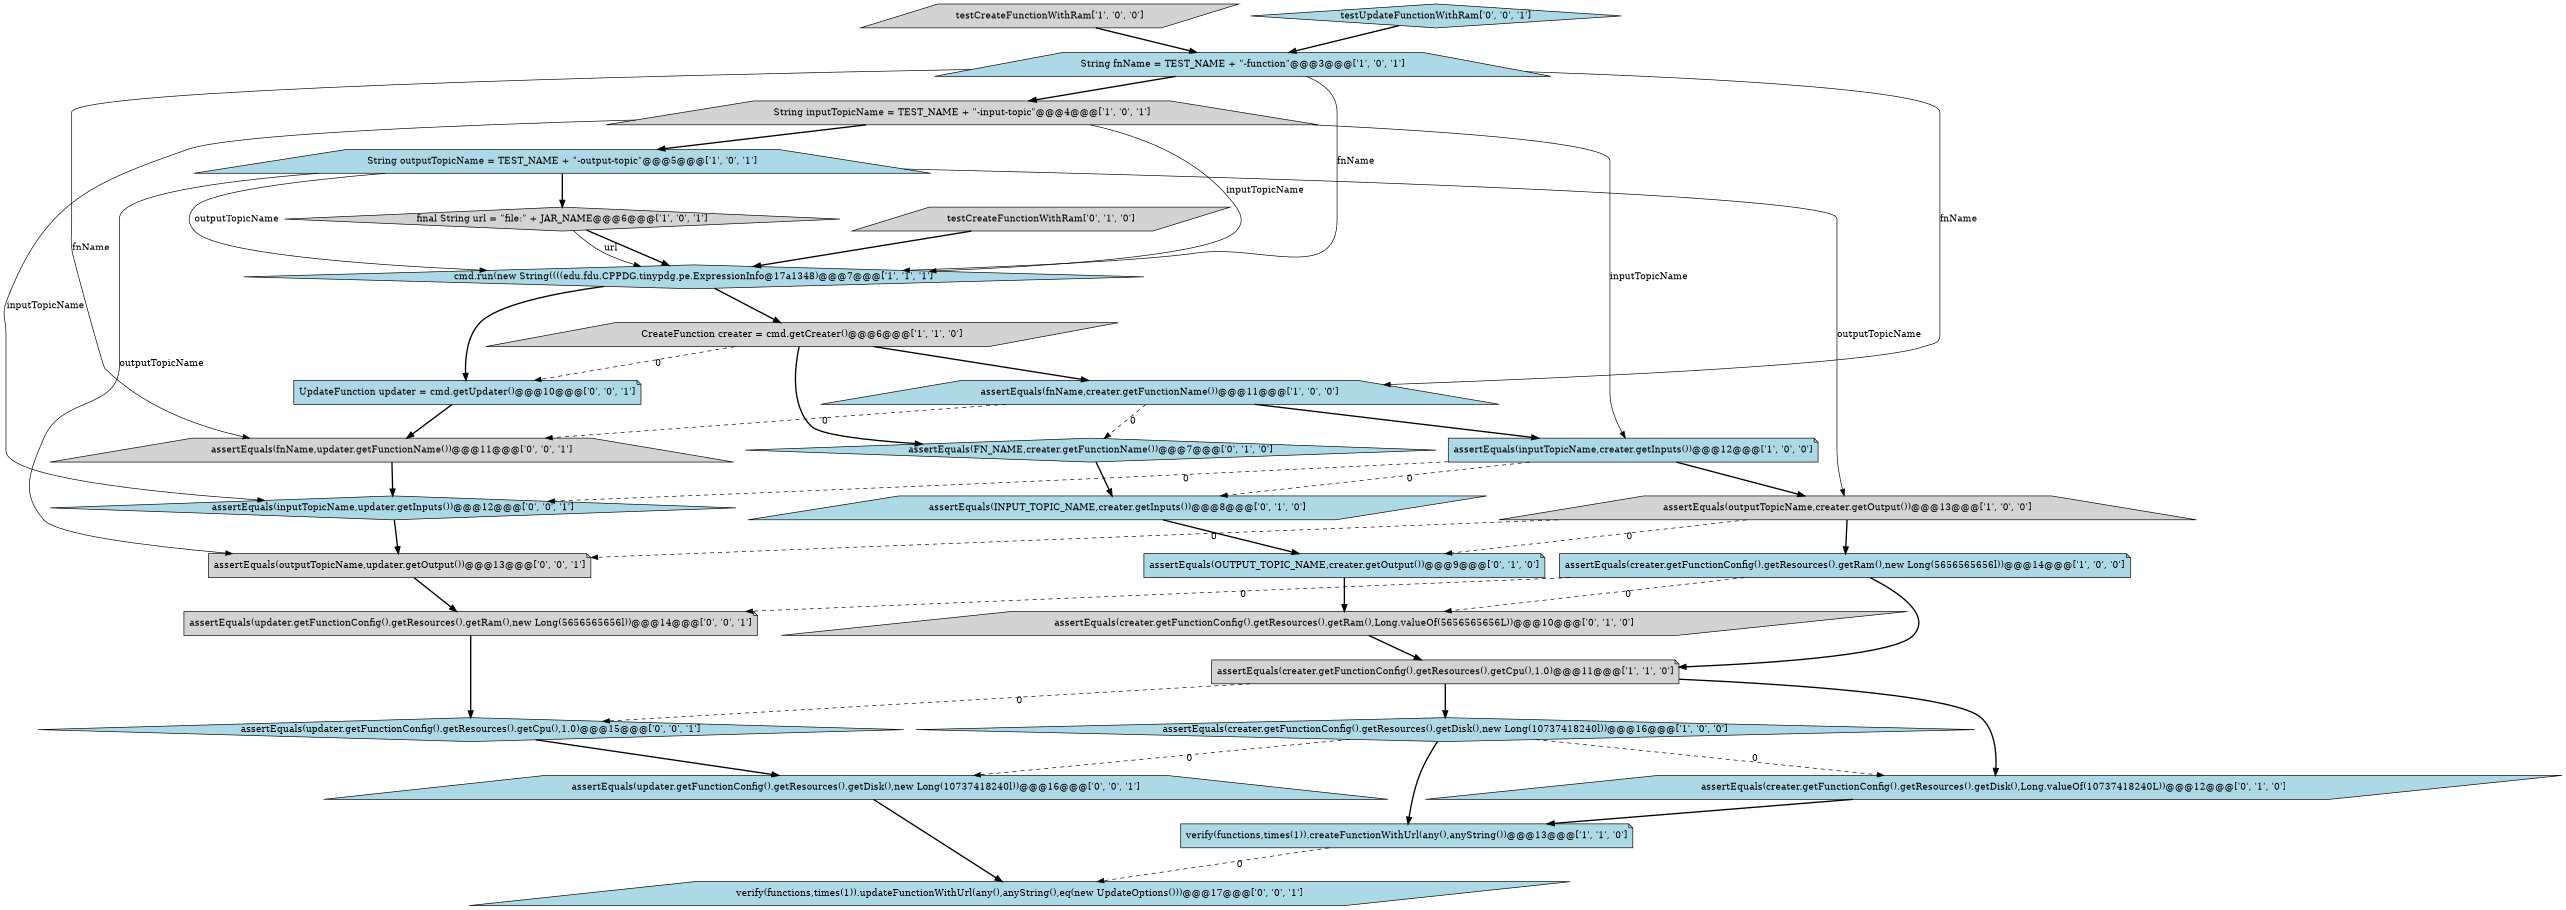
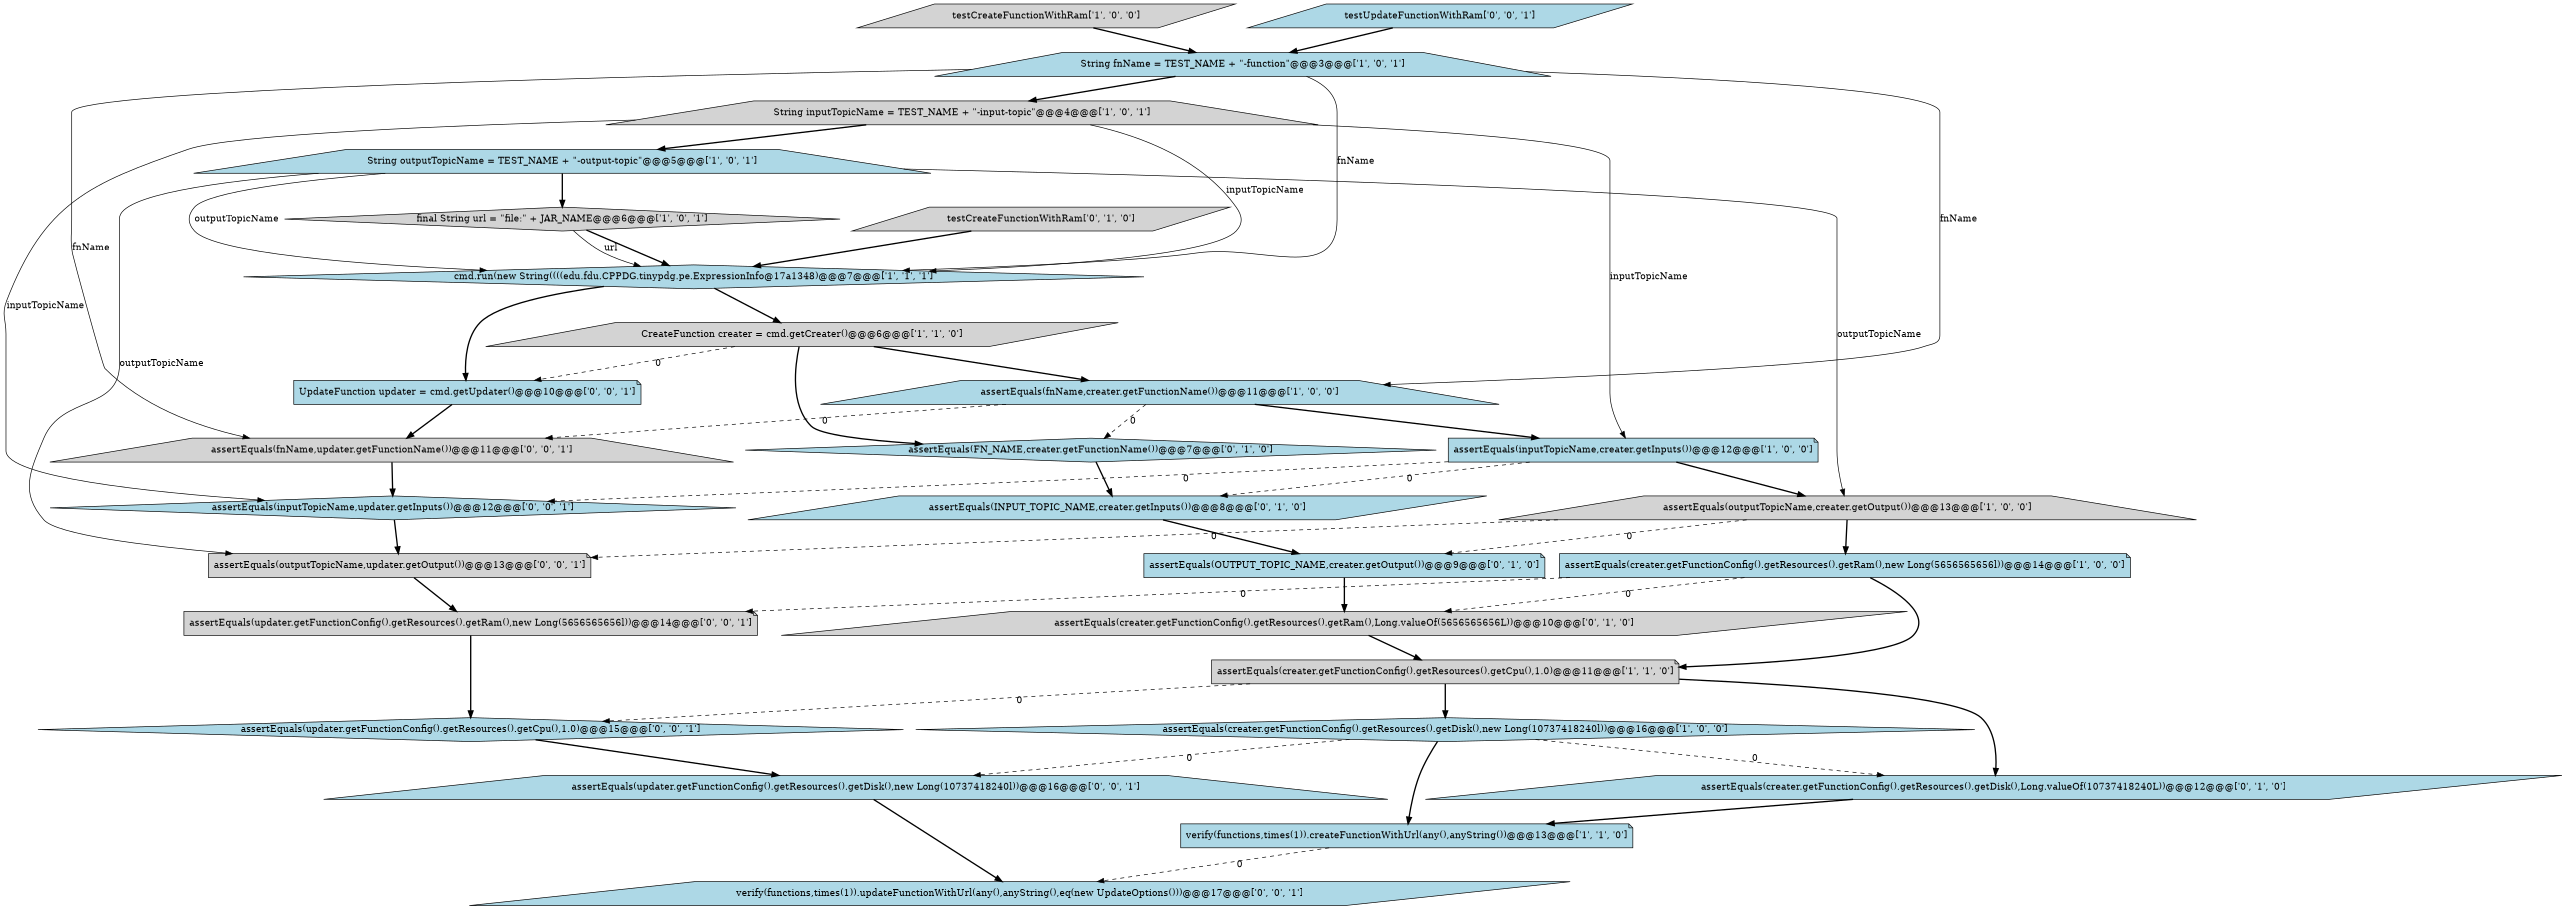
(1436, 16) -> (1440, 16)
